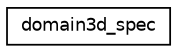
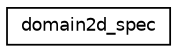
(89, 26) -> (89, 26)
